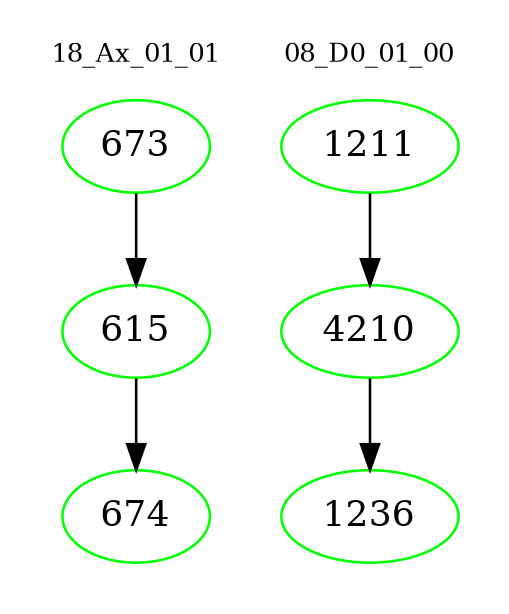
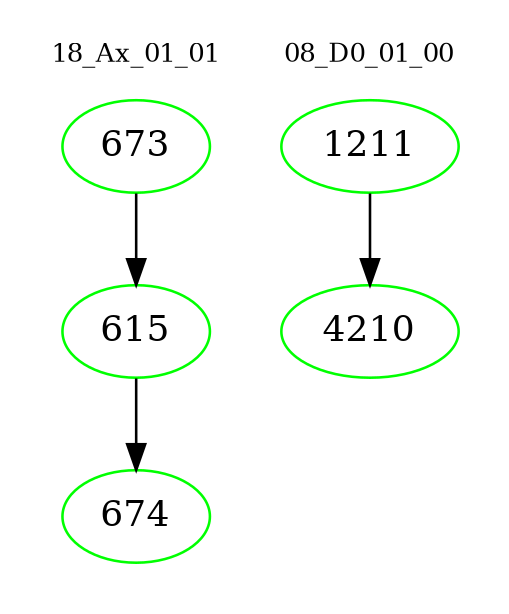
(370, 516) -> none
